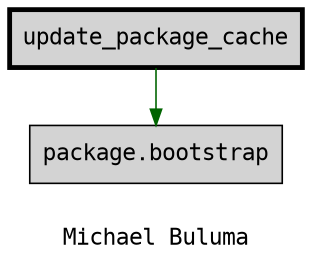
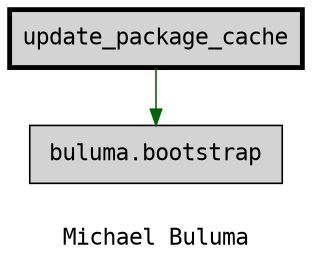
(156, 154) -> (156, 154)
